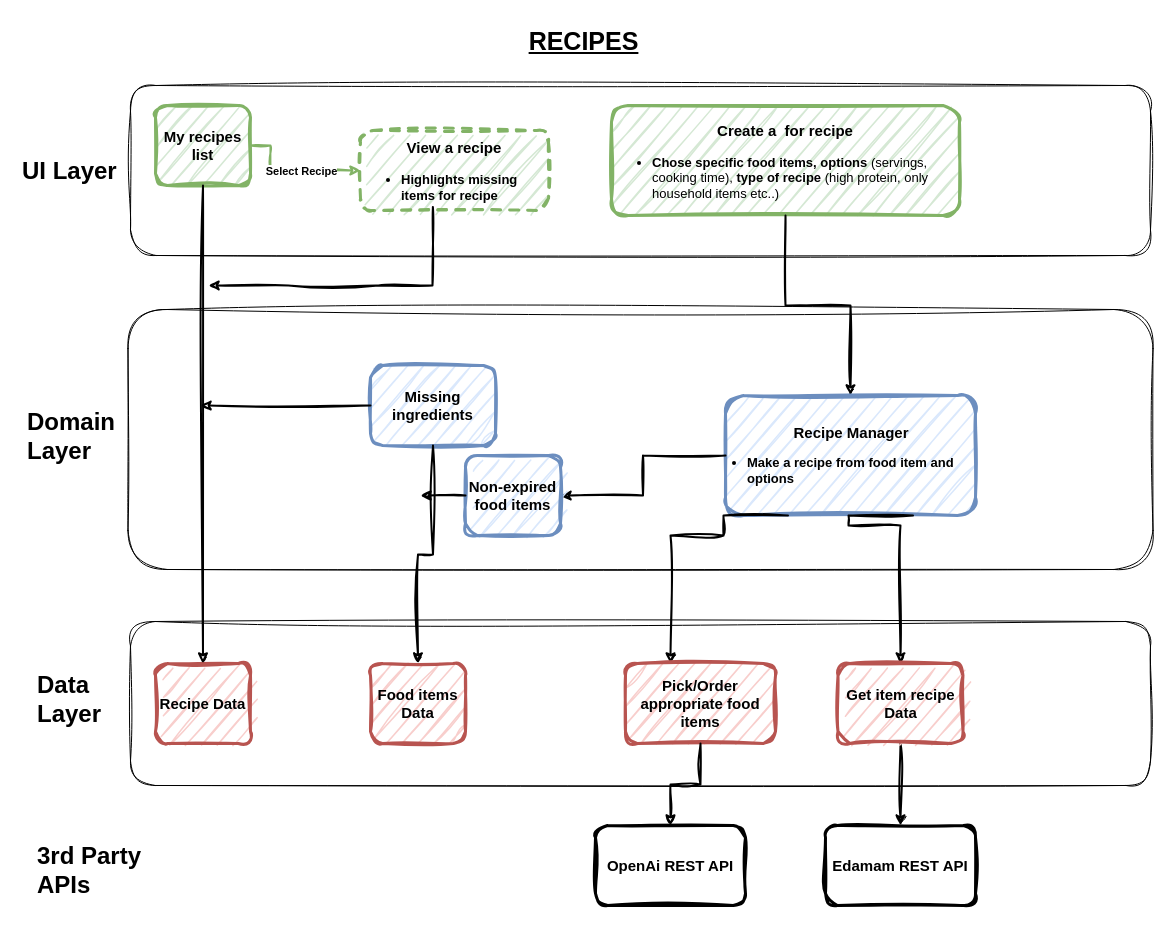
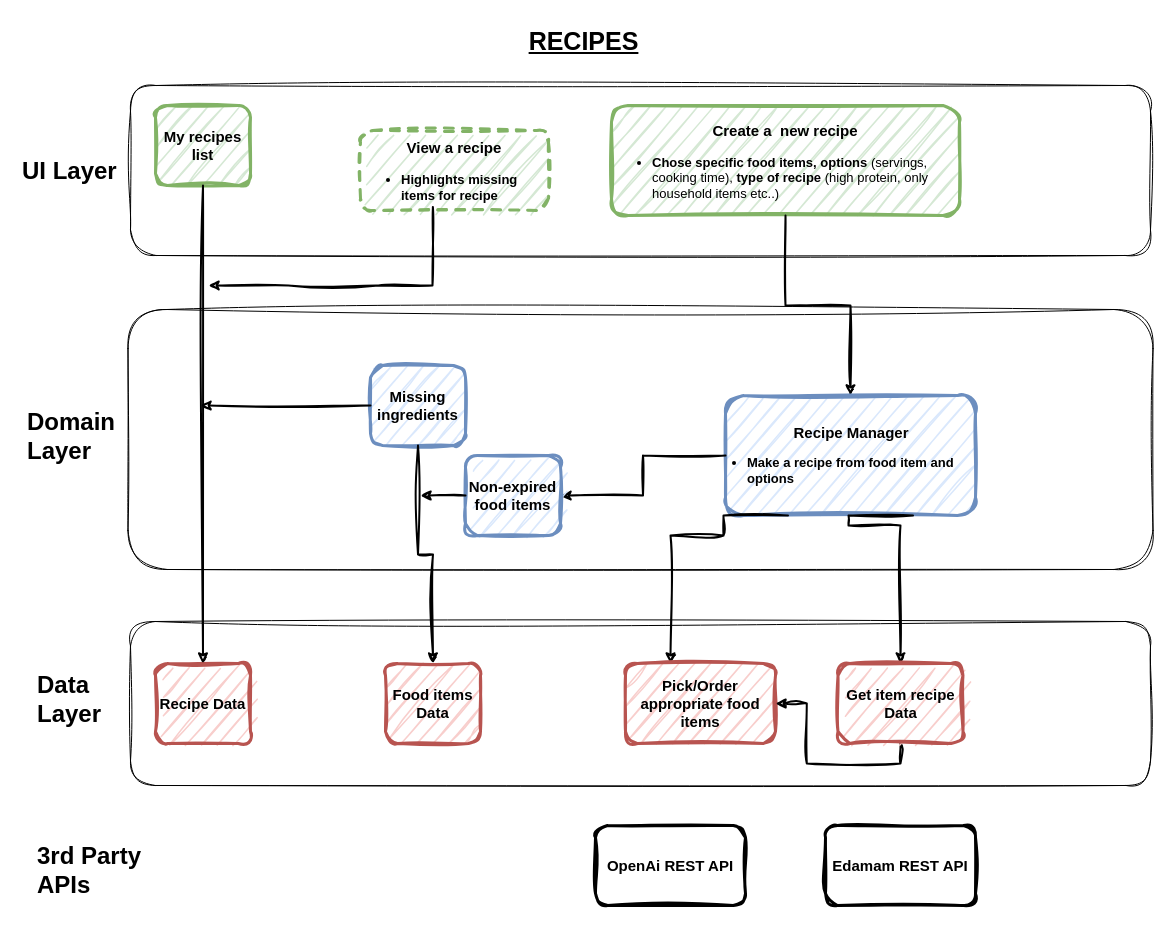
(786, 161) -> (786, 161)
(289, 171) -> none
(433, 406) -> (418, 406)
(418, 704) -> (433, 704)
(701, 763) -> none
(901, 782) -> (820, 764)
